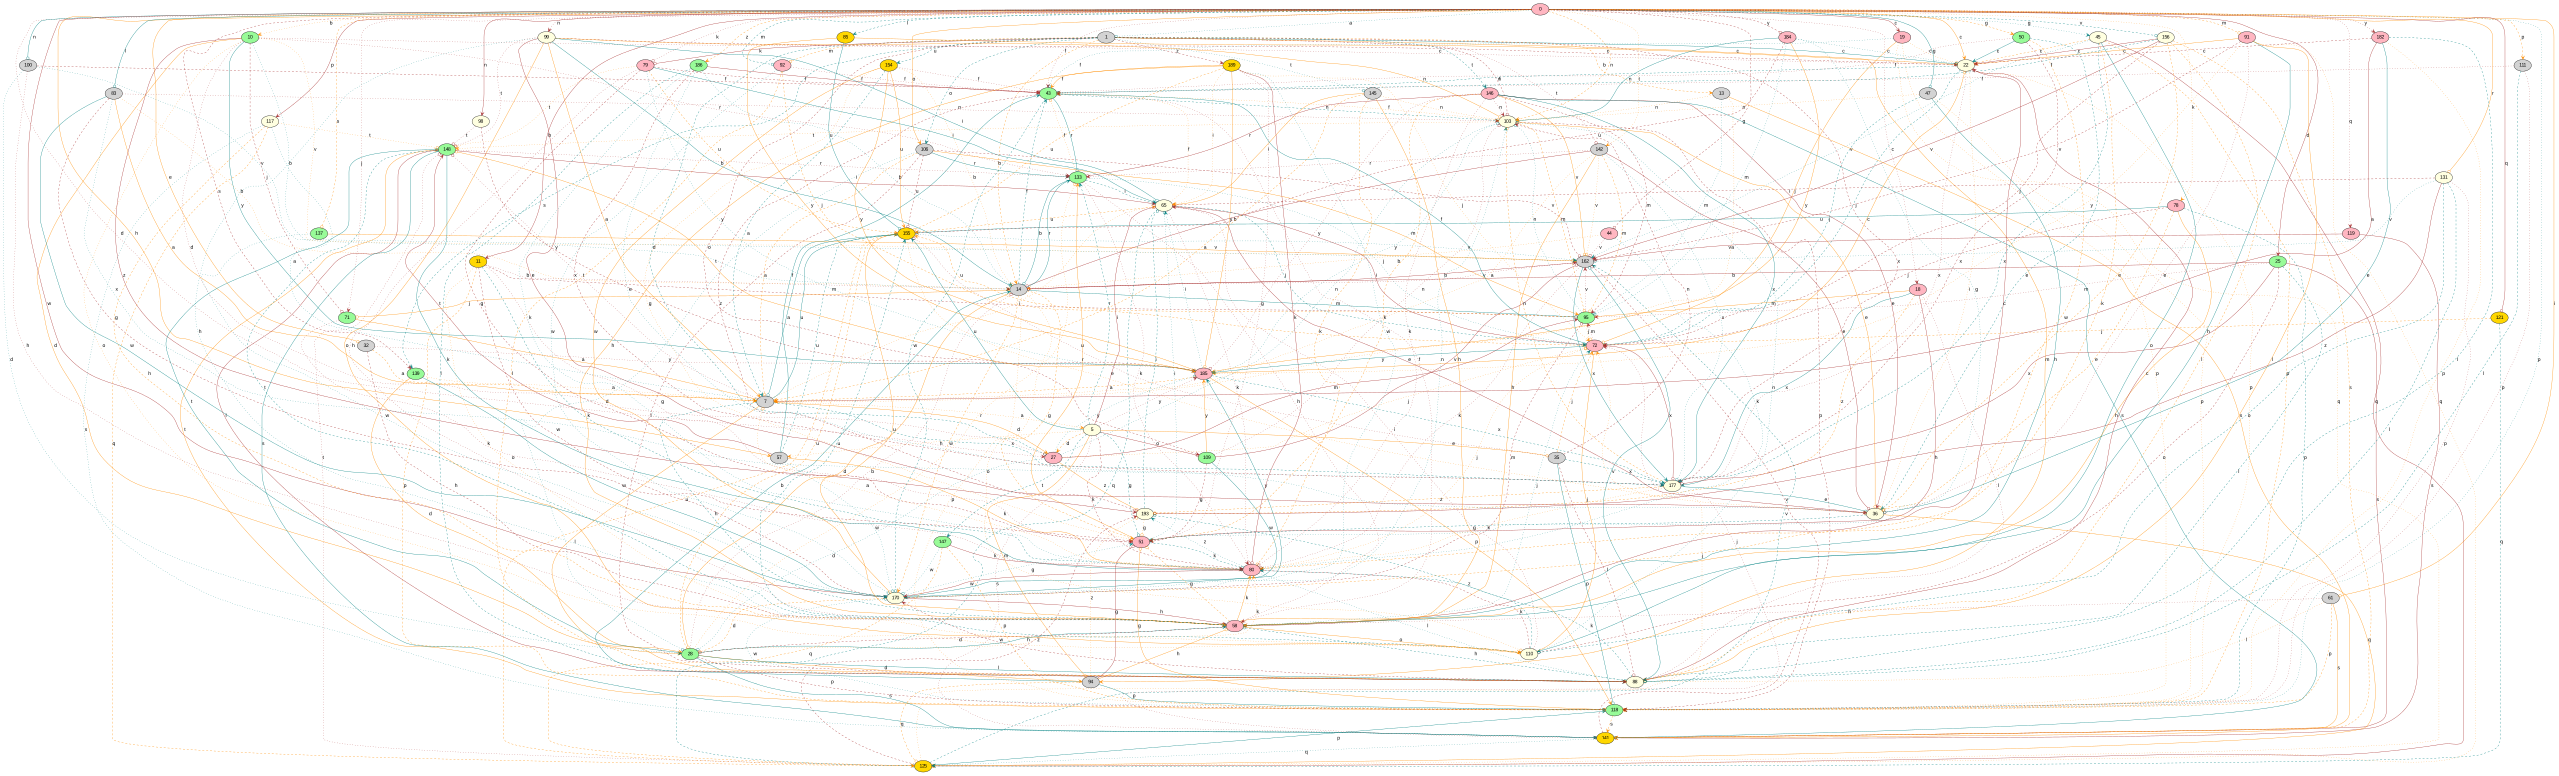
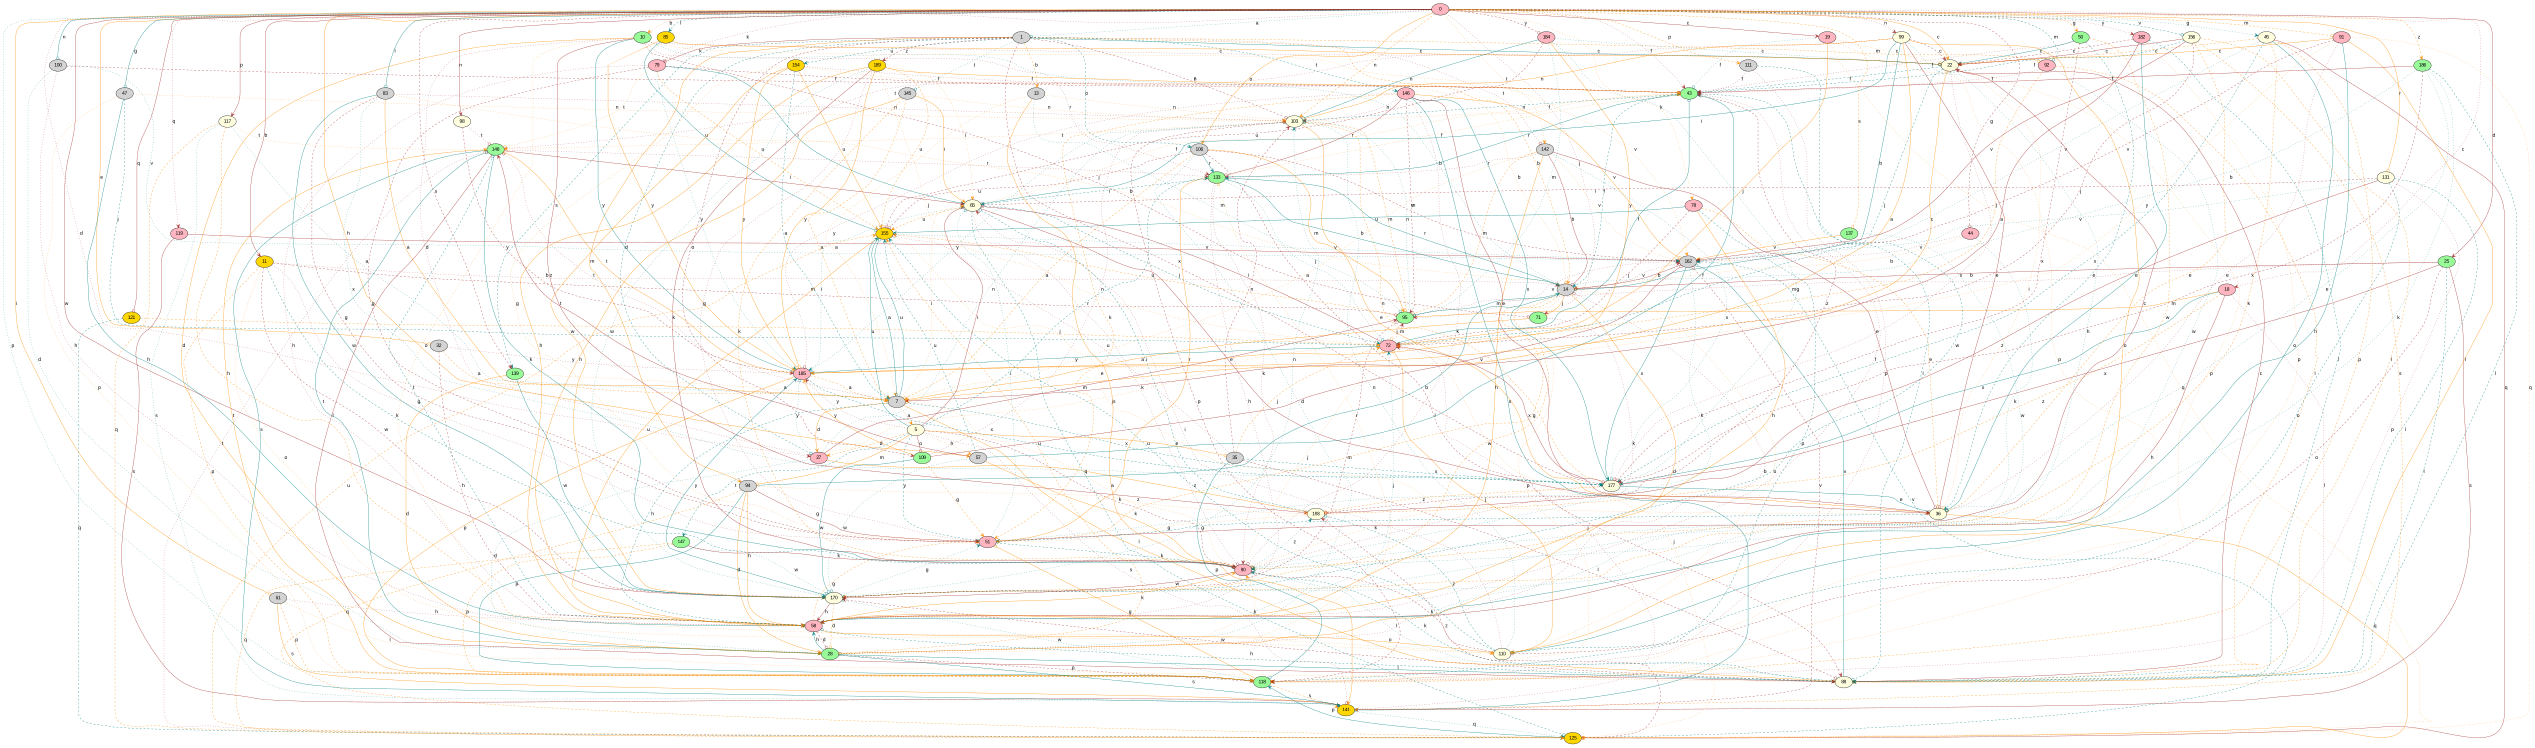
(1440, 428) -> (1599, 499)
(1130, 486) -> (905, 486)
(1196, 509) -> (954, 499)
(832, 667) -> (740, 589)
